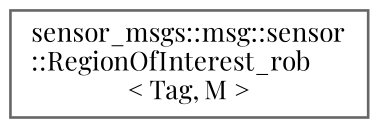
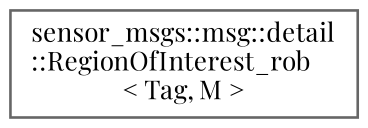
(189, 64) -> (184, 64)
